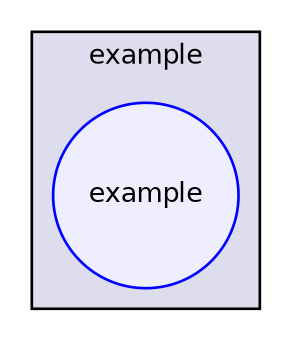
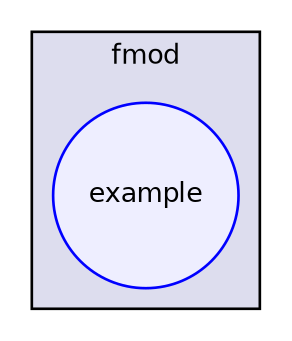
(146, 57) -> (146, 57)
